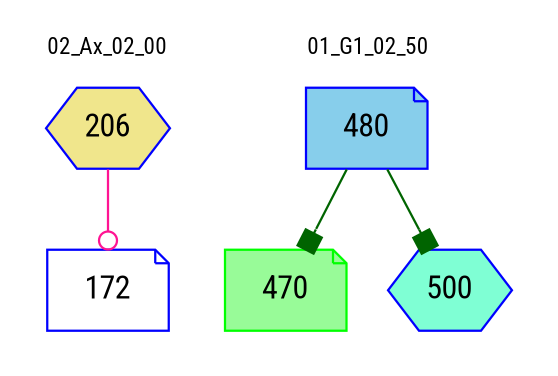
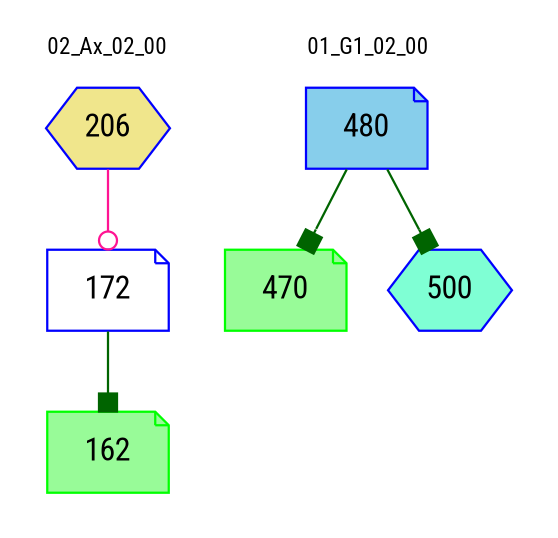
(369, 48) -> (369, 48)
none -> (108, 452)
